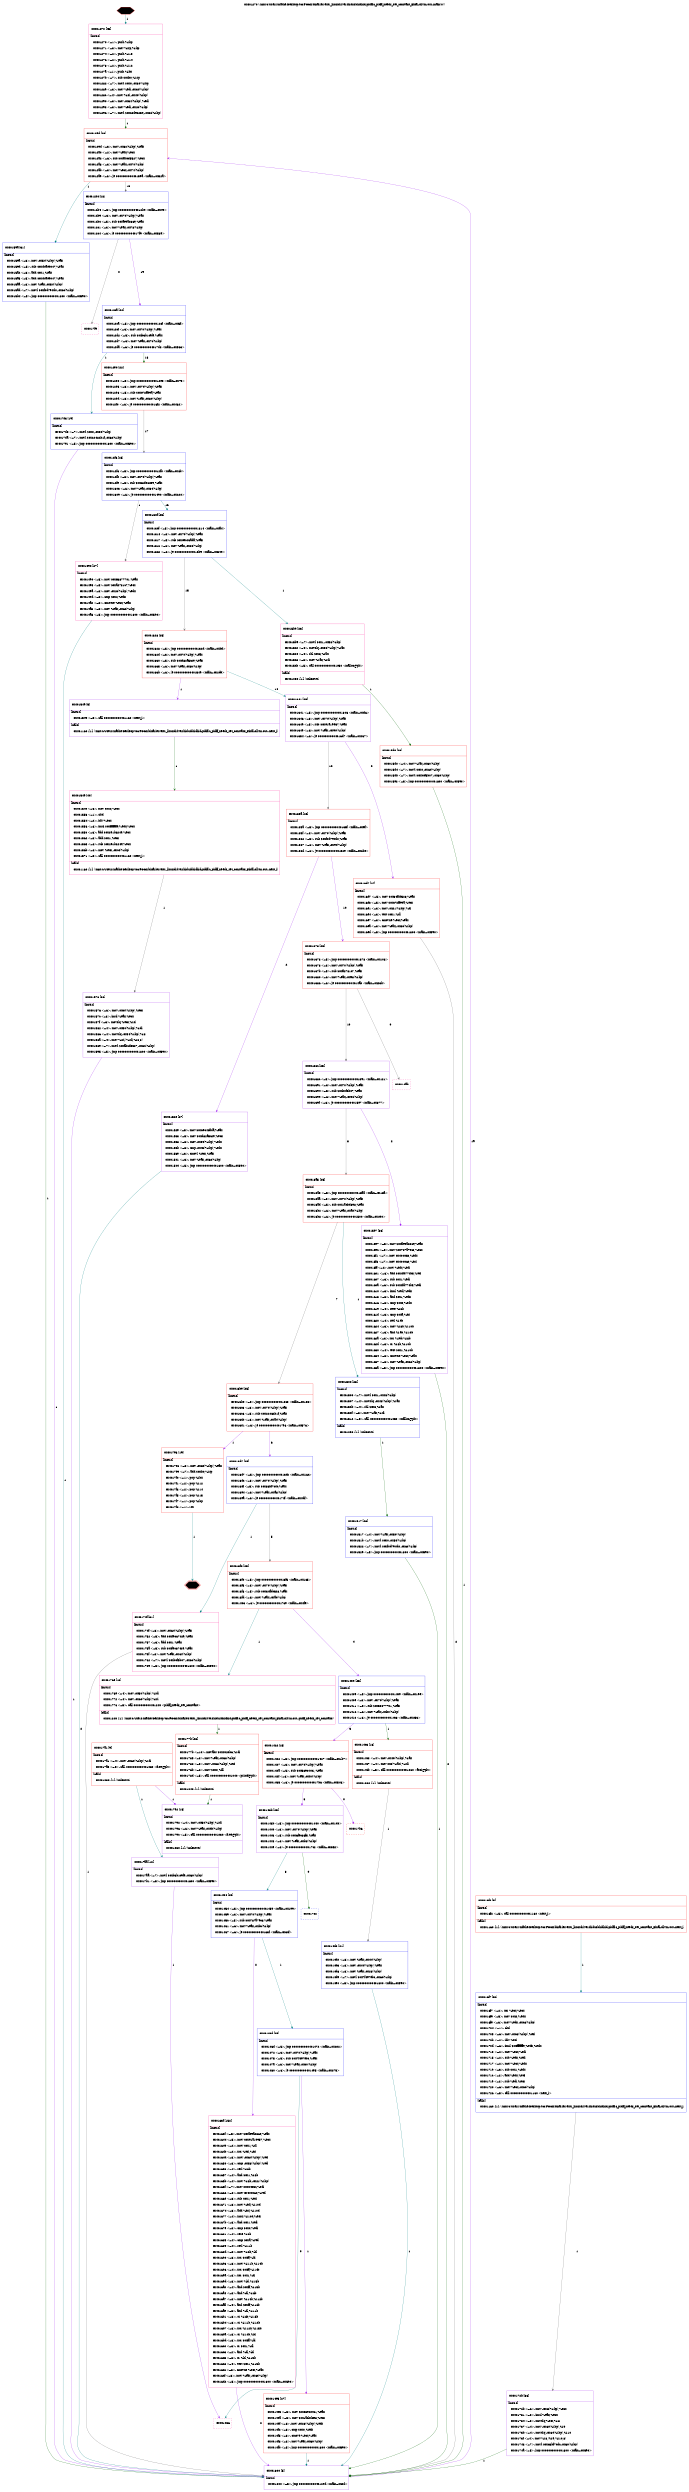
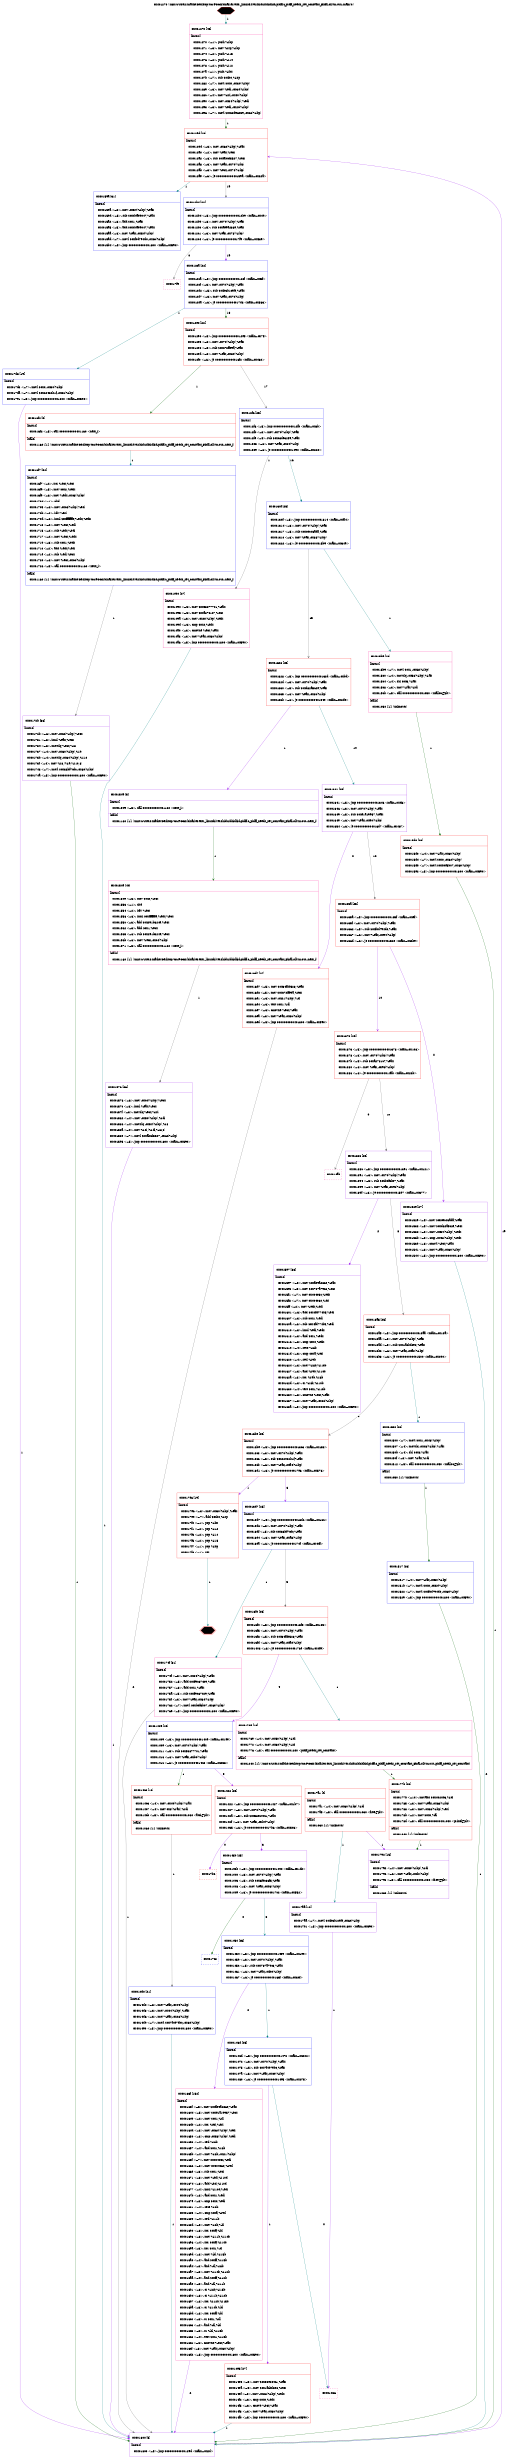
none -> (176, 389)
(46, 1486) -> none
(446, 1961) -> none
